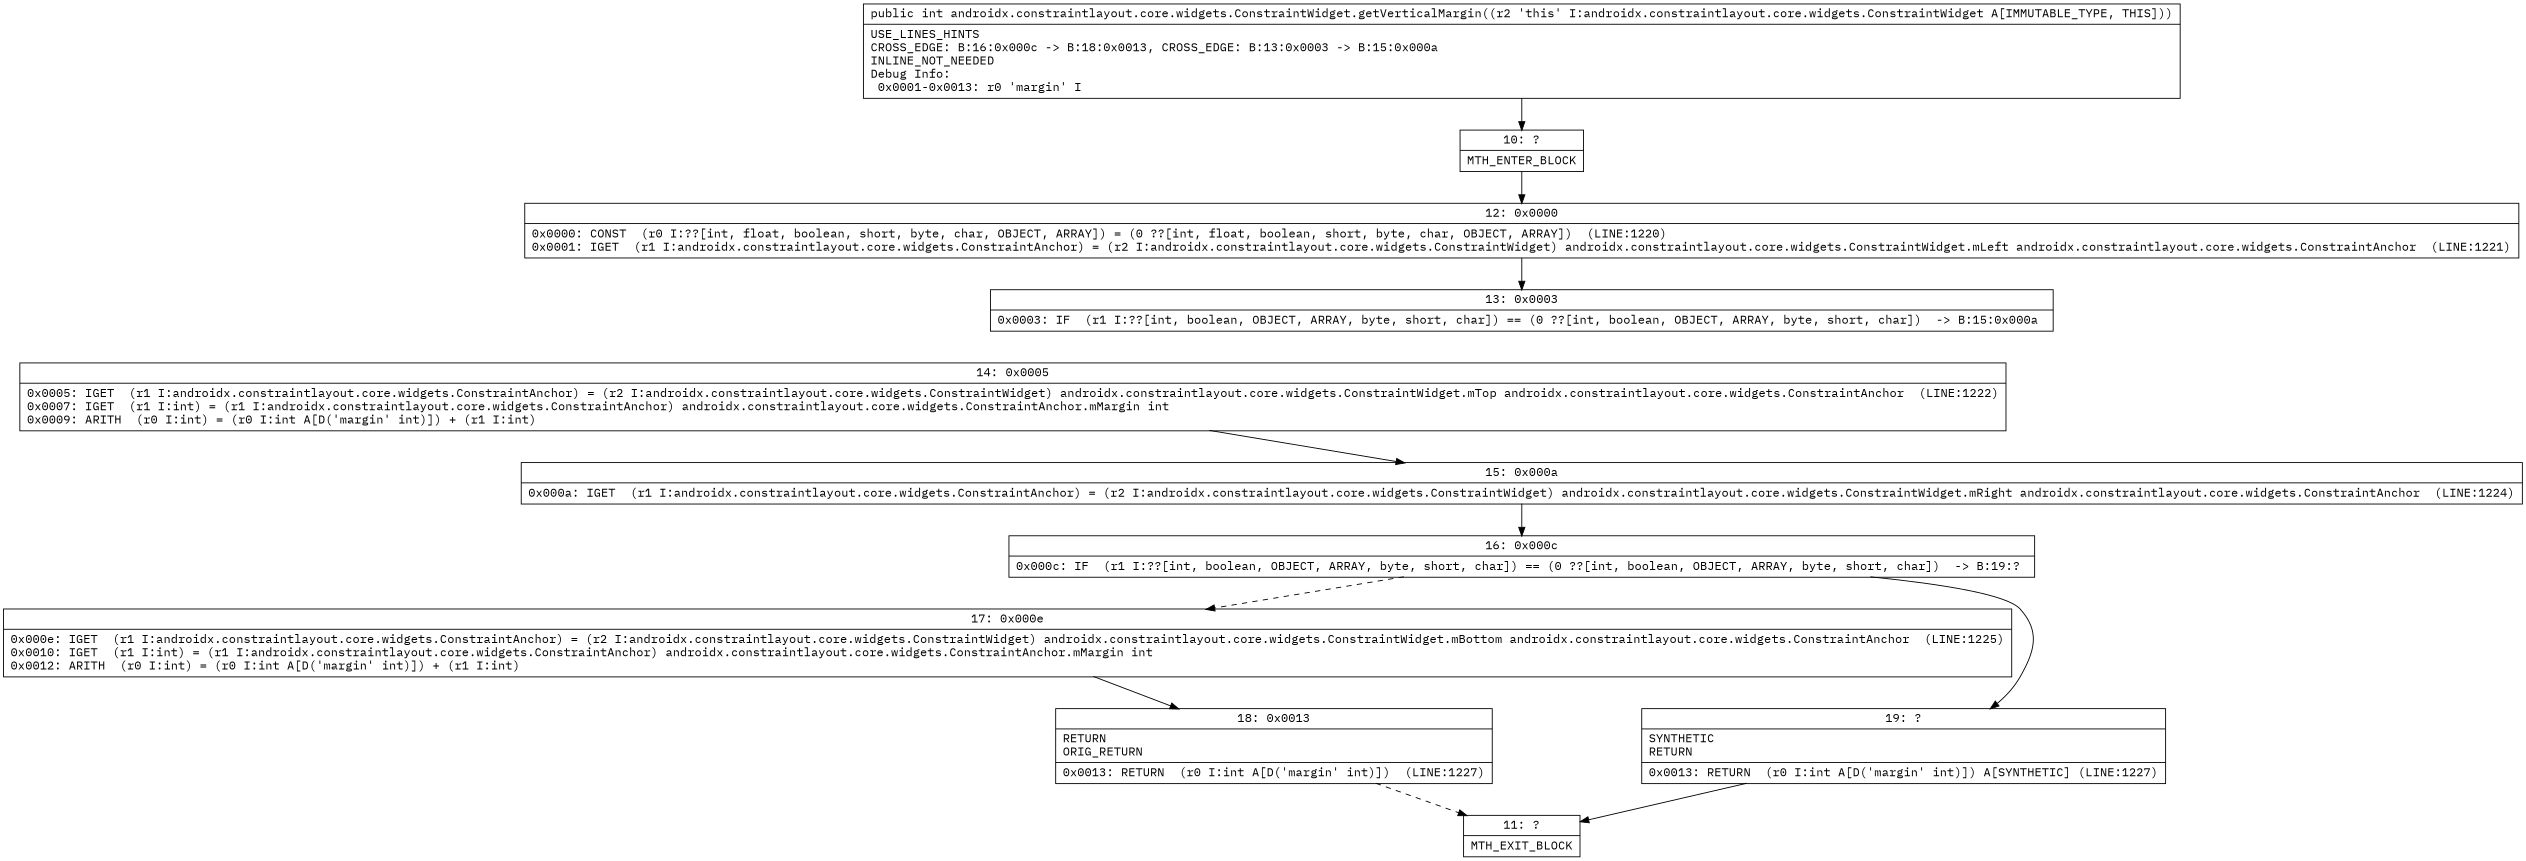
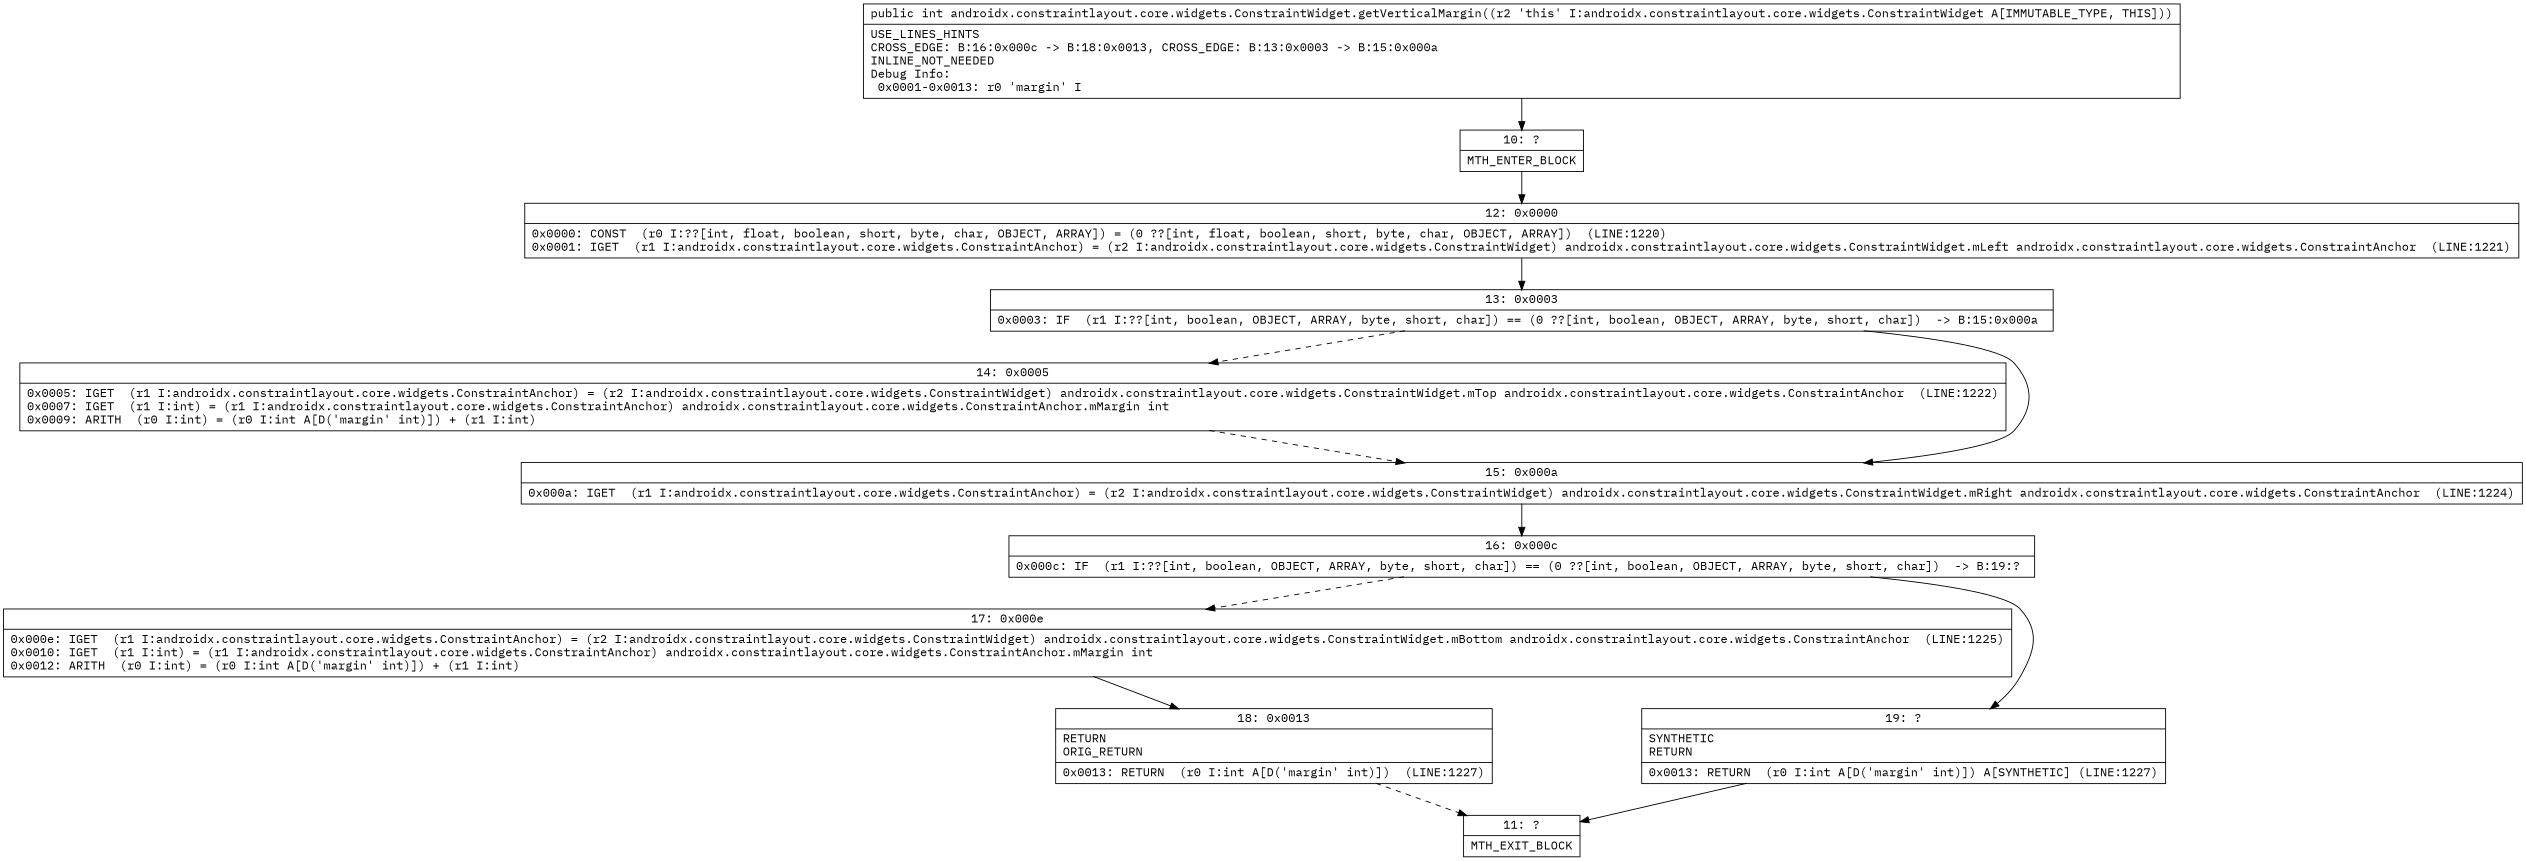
none -> (1312, 346)
none -> (2029, 392)
(1303, 446) -> (1303, 446)
